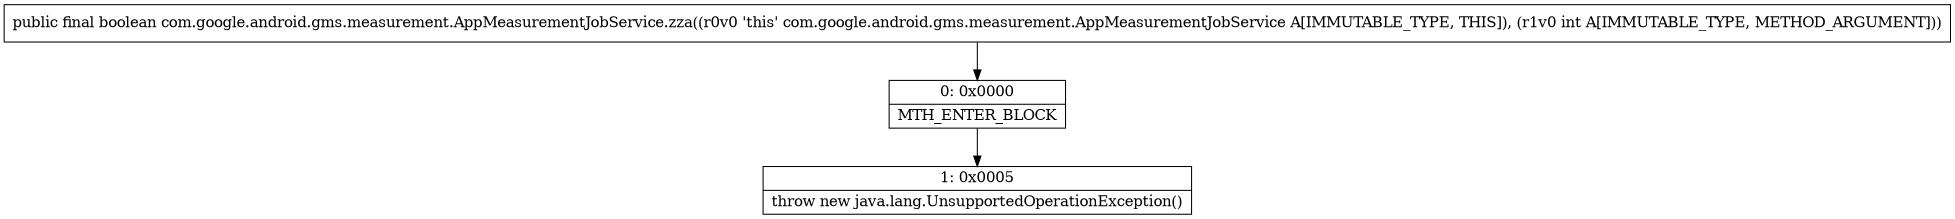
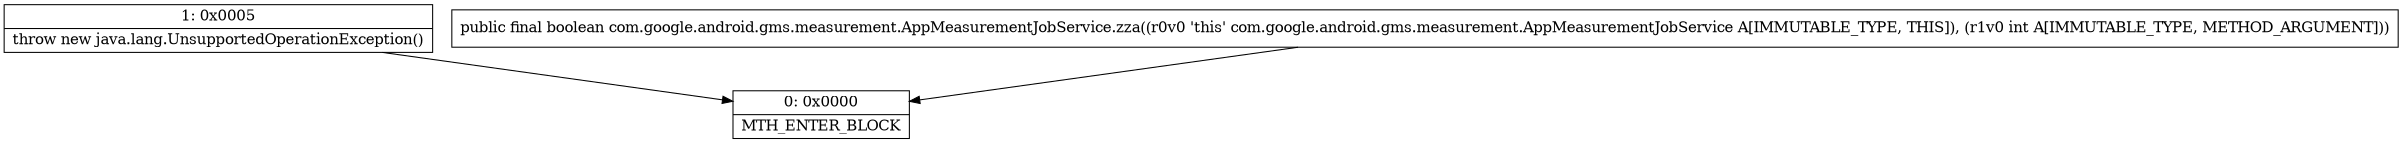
(977, 142) -> (552, 76)
